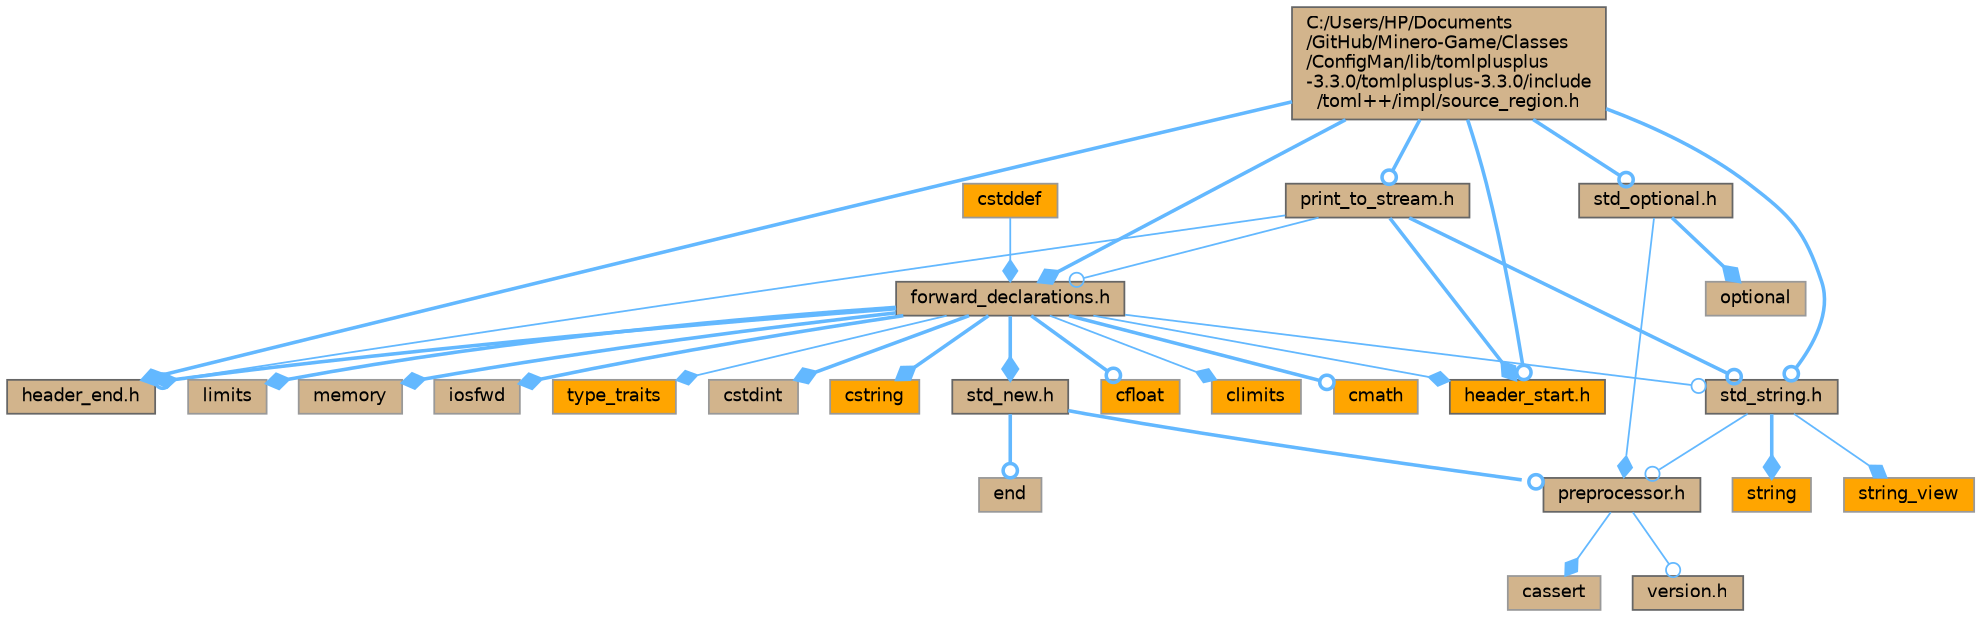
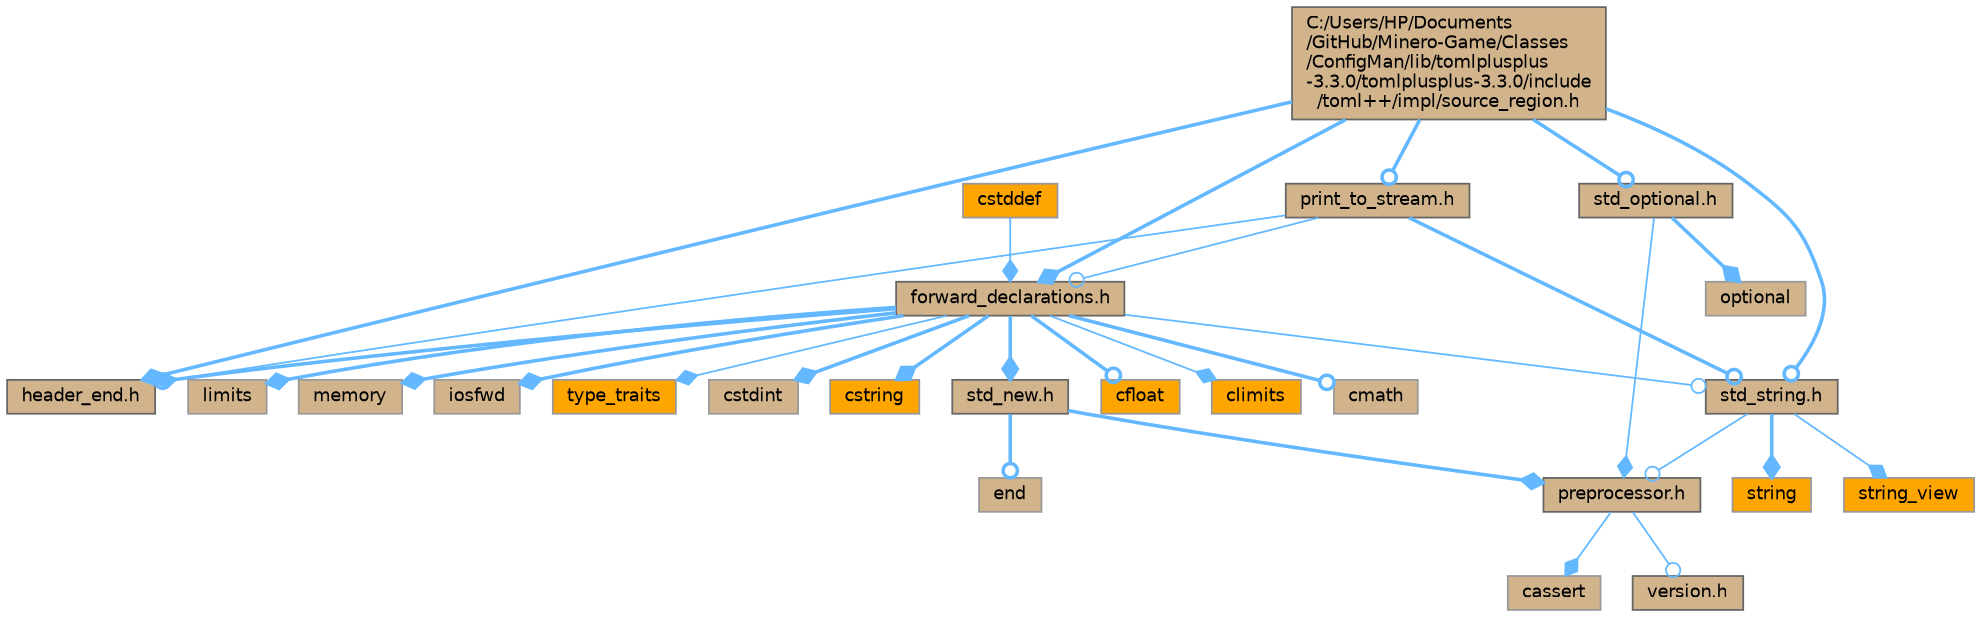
(1376, 397) -> (1376, 397)
(1527, 397) -> none
(1295, 447) -> (1295, 447)
